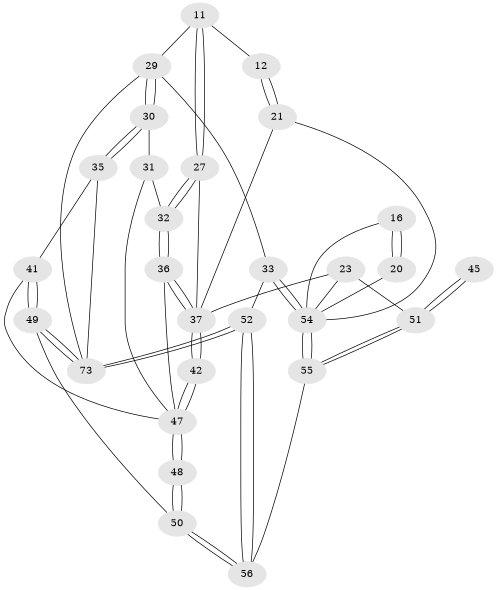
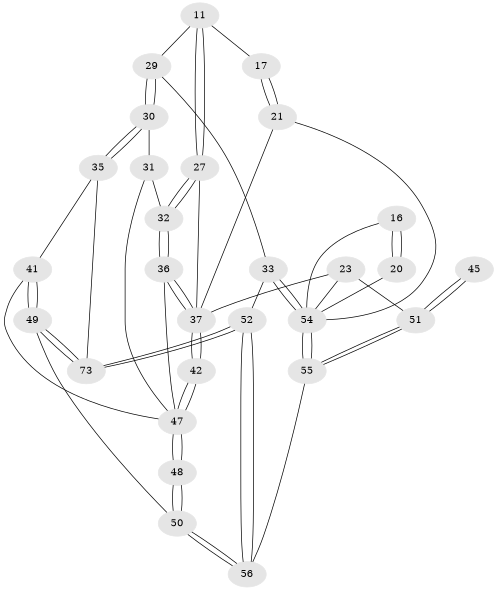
(261, 66) -> (261, 66)
(62, 205) -> none
